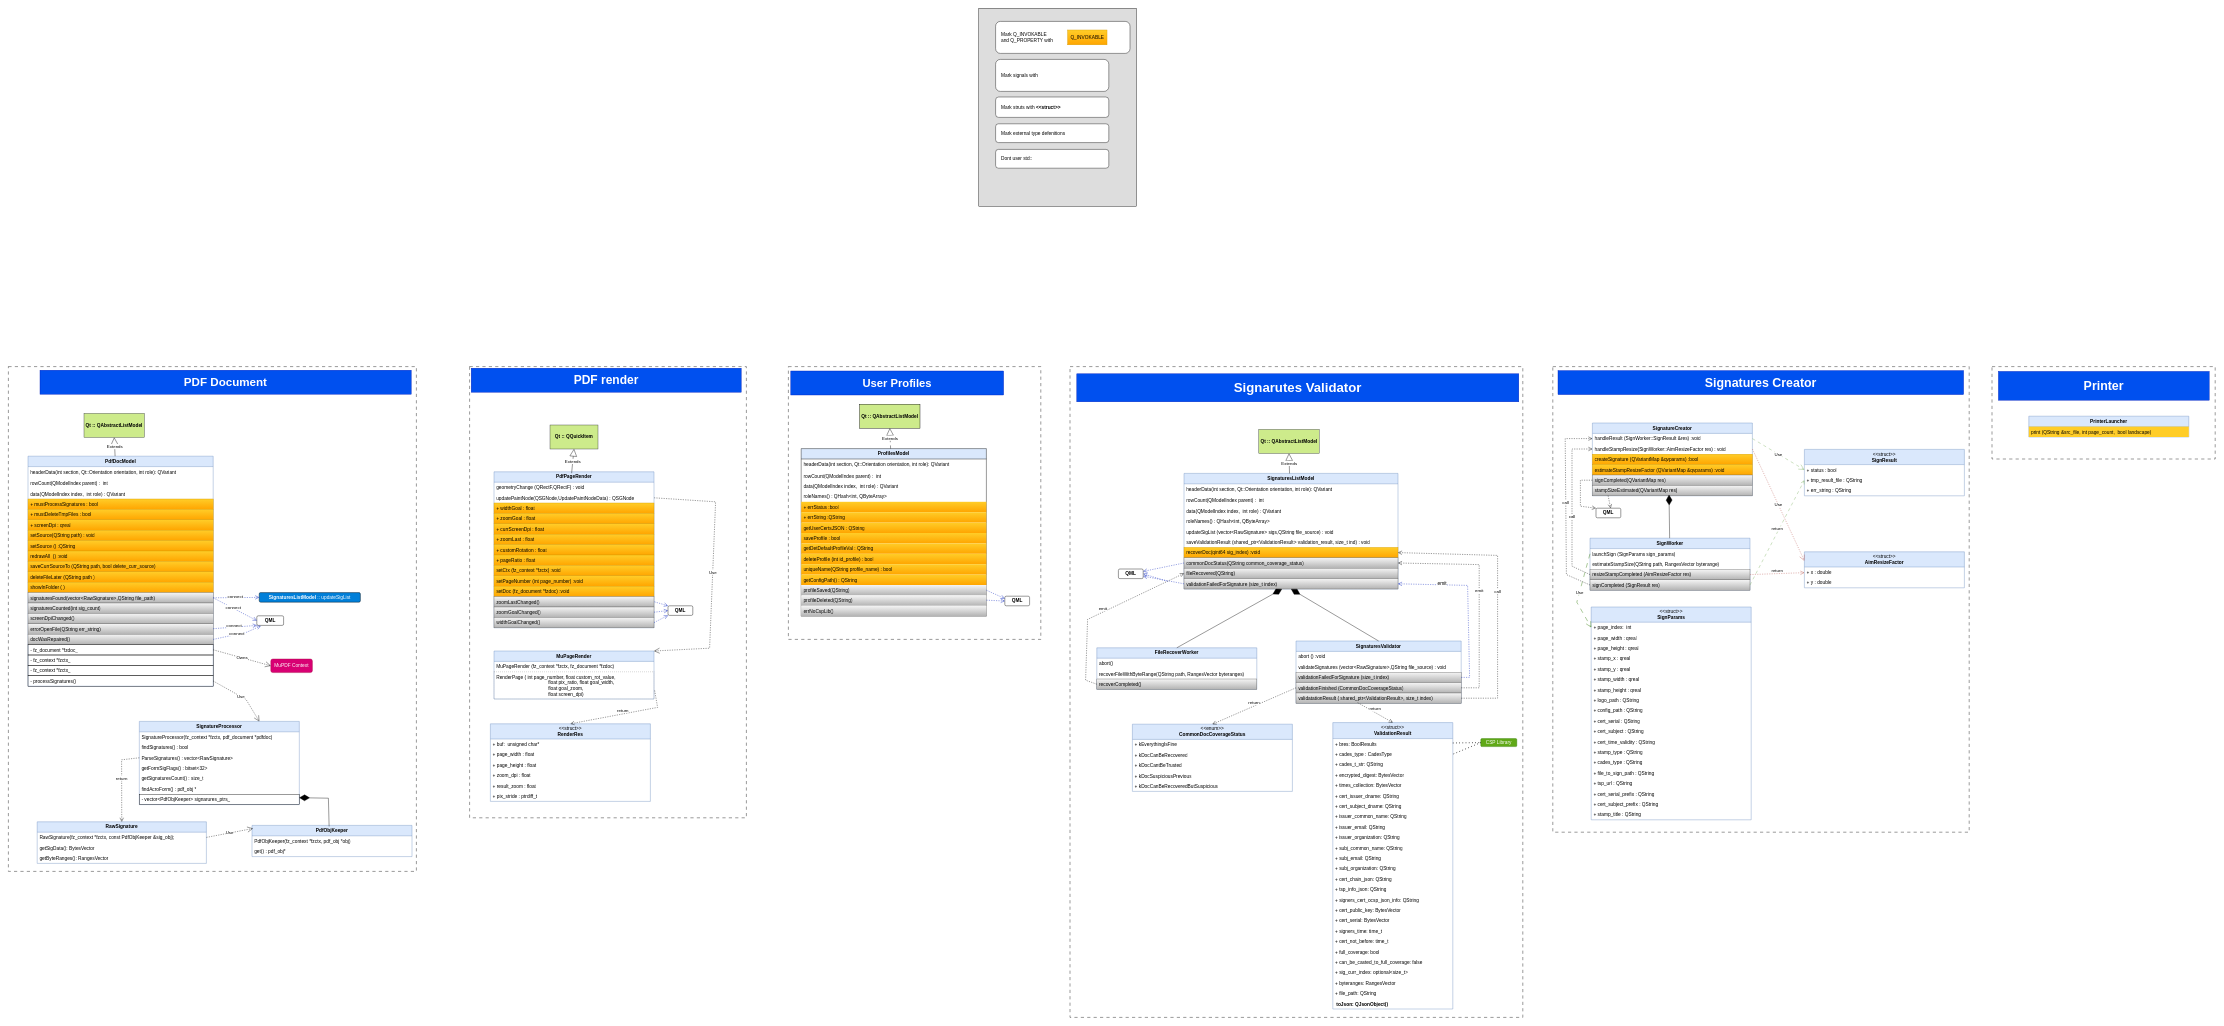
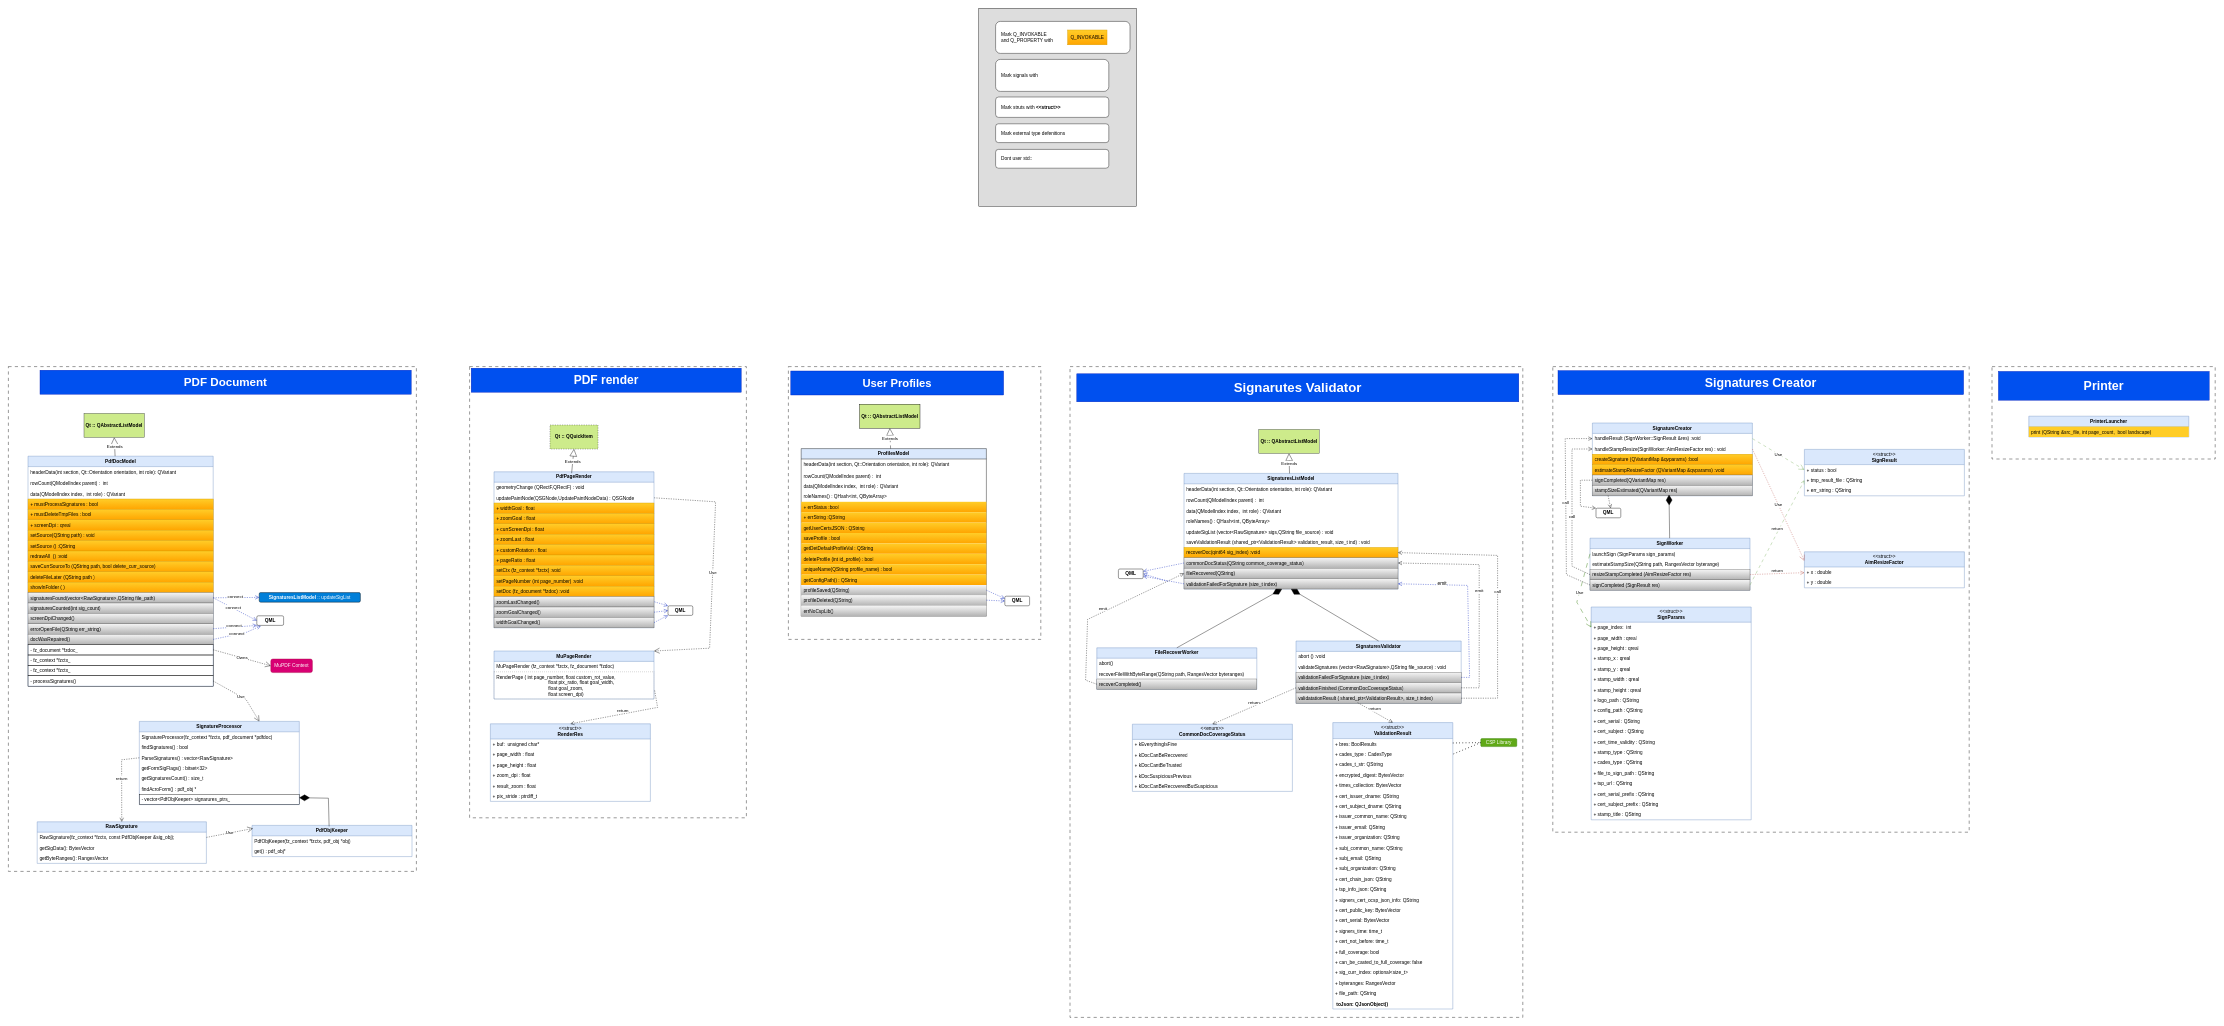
(574, 437) -> (574, 437)
